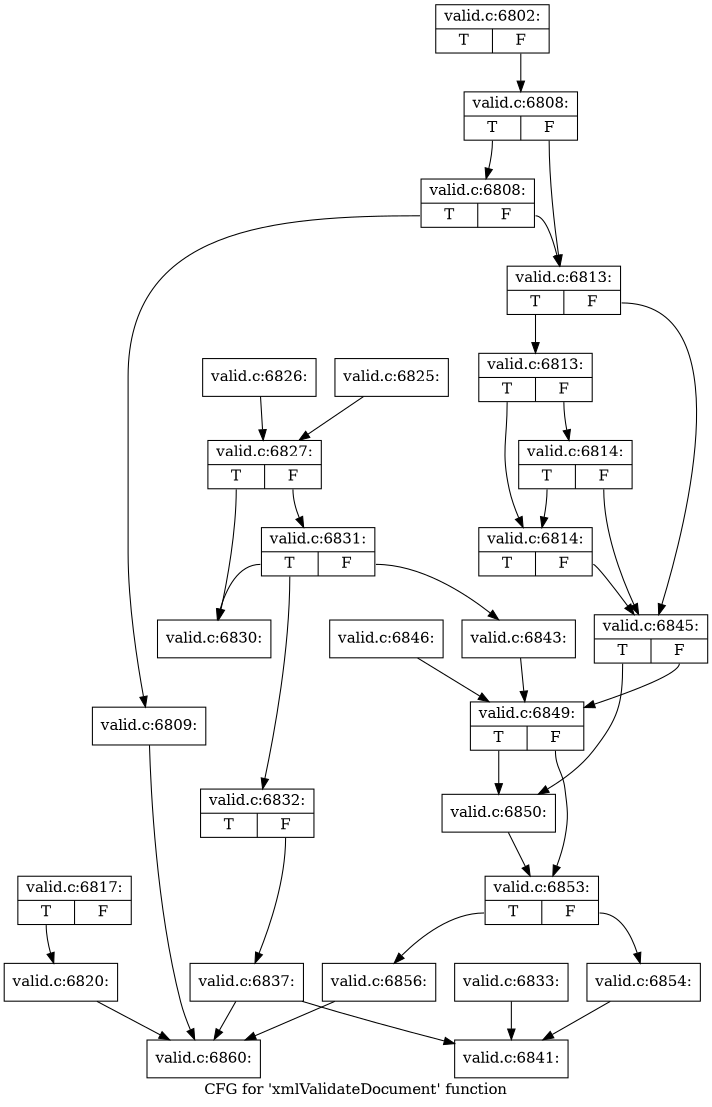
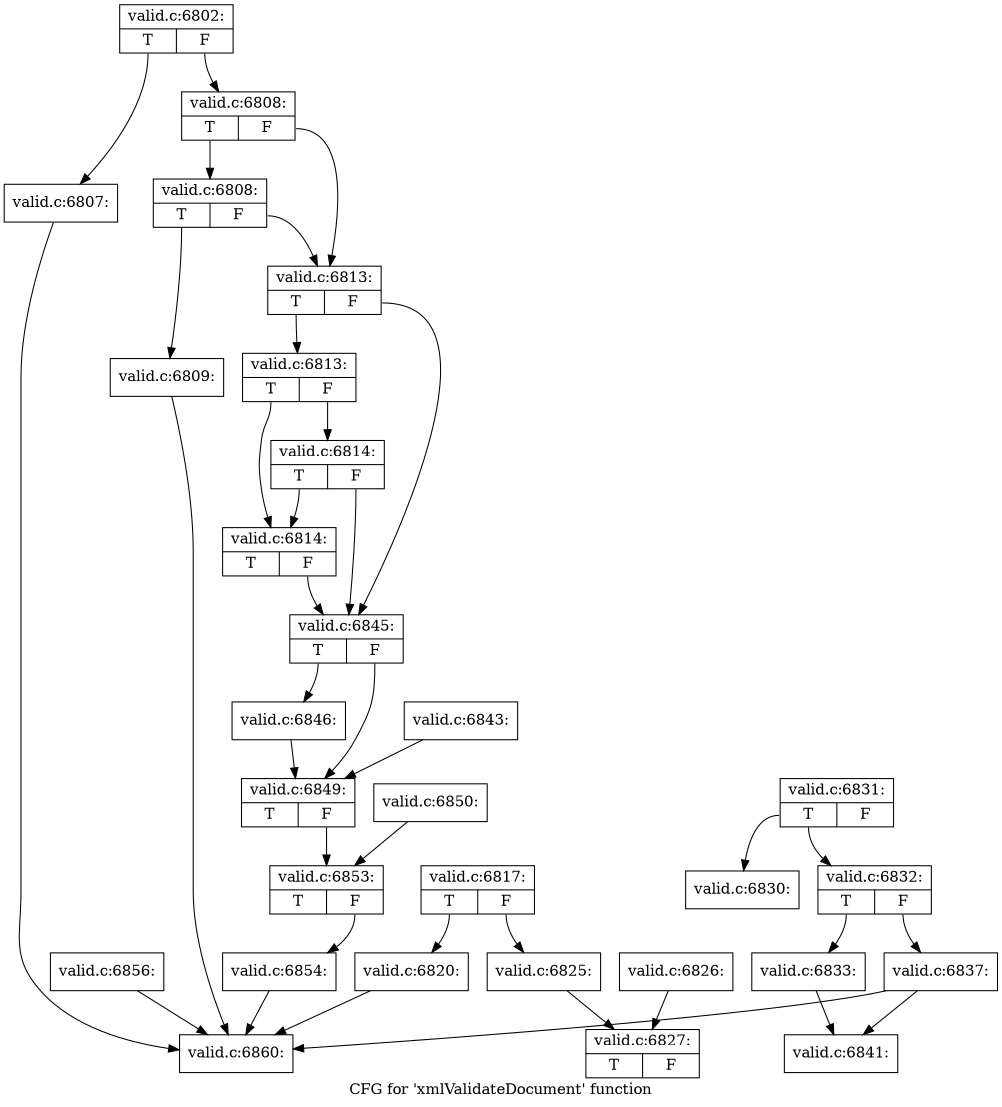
none -> (61, 203)
(295, 504) -> none
(232, 550) -> none
(437, 580) -> none
(604, 737) -> (316, 679)
(499, 767) -> none
(439, 926) -> none
none -> (509, 930)
none -> (843, 930)
(581, 1018) -> (260, 1008)
